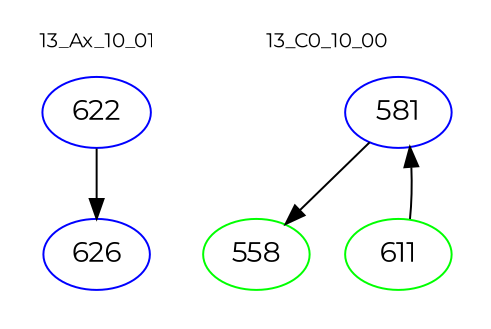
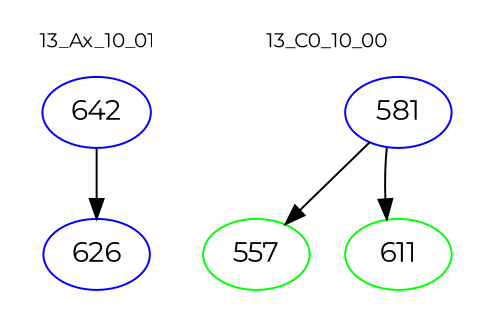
(97, 112) -> (97, 112)
(412, 193) -> (385, 173)
(256, 254) -> (256, 254)
